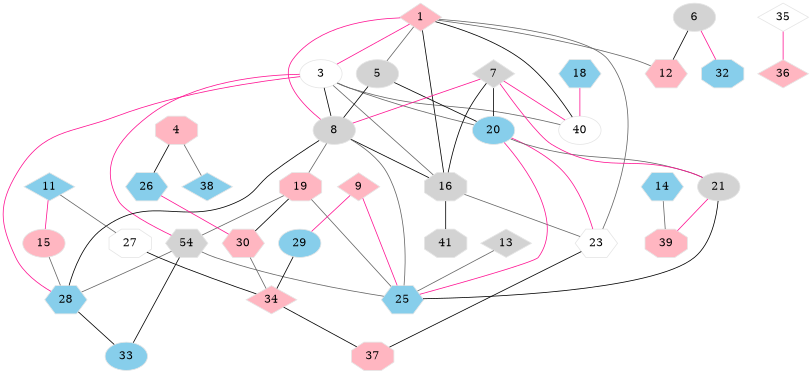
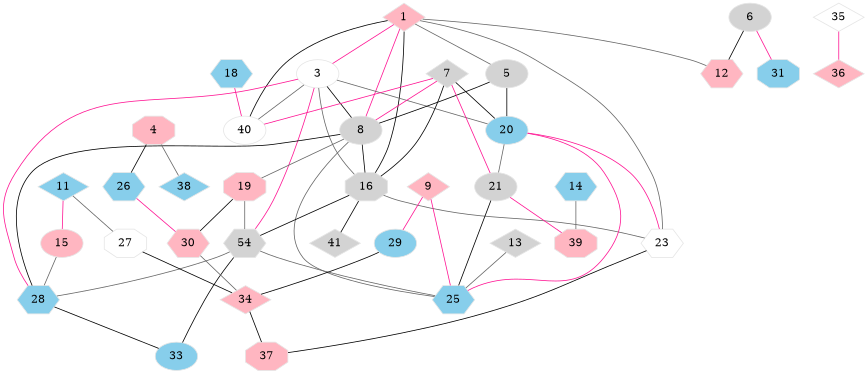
(723, 74) -> (778, 74)
none -> (305, 215)
(351, 243) -> none
(446, 243) -> (335, 243)
